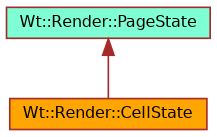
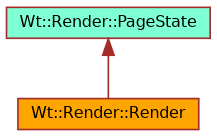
(108, 114) -> (108, 114)
